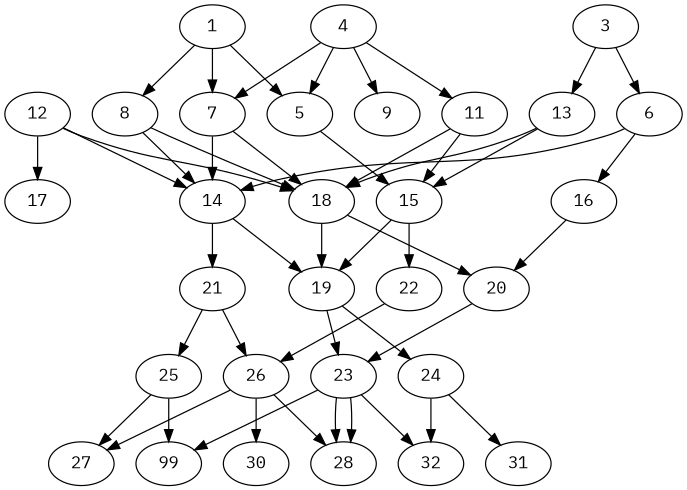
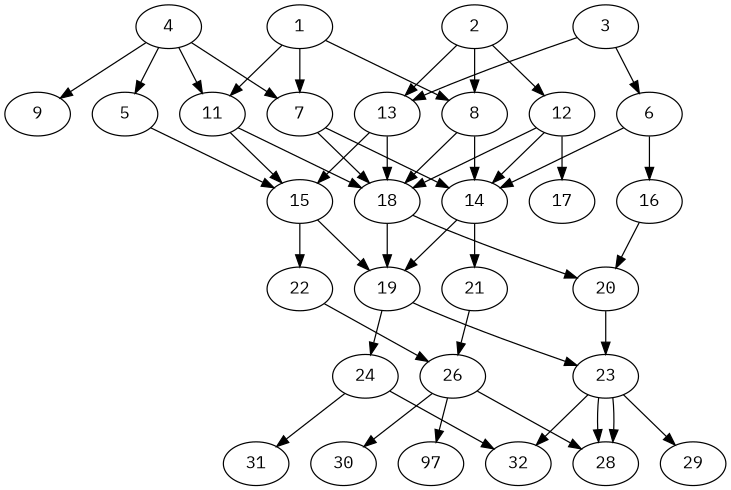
none -> (475, 27)
(252, 66) -> (261, 66)
(169, 376) -> none
(81, 464) -> (431, 464)
(169, 464) -> (693, 464)
